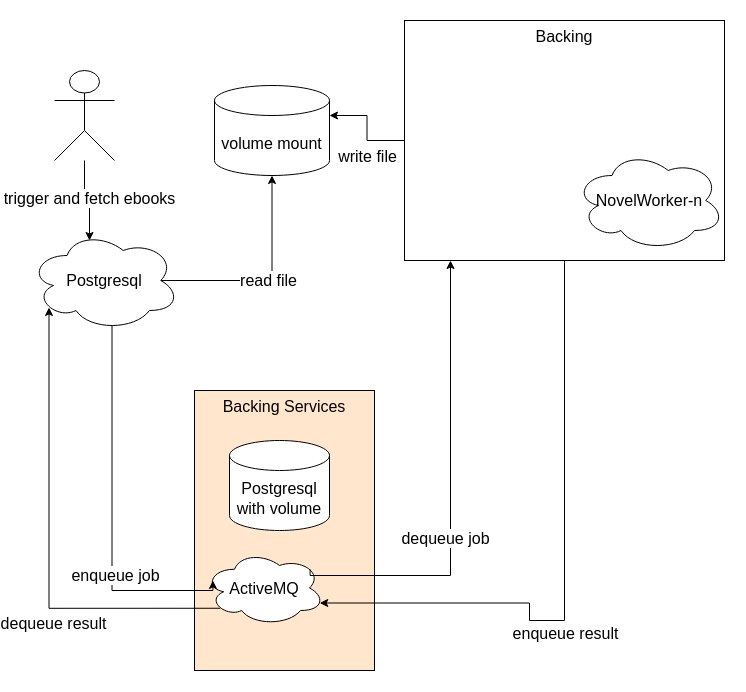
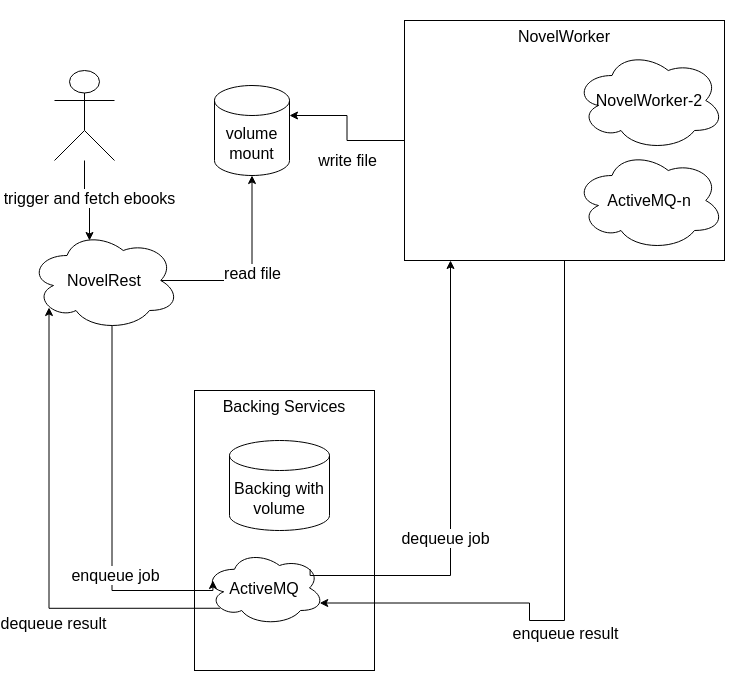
(565, 37) -> (565, 37)
none -> (650, 101)
(272, 131) -> (252, 131)
(650, 201) -> (650, 201)
(105, 281) -> (105, 281)
(285, 407) -> (285, 407)
(280, 499) -> (280, 499)
